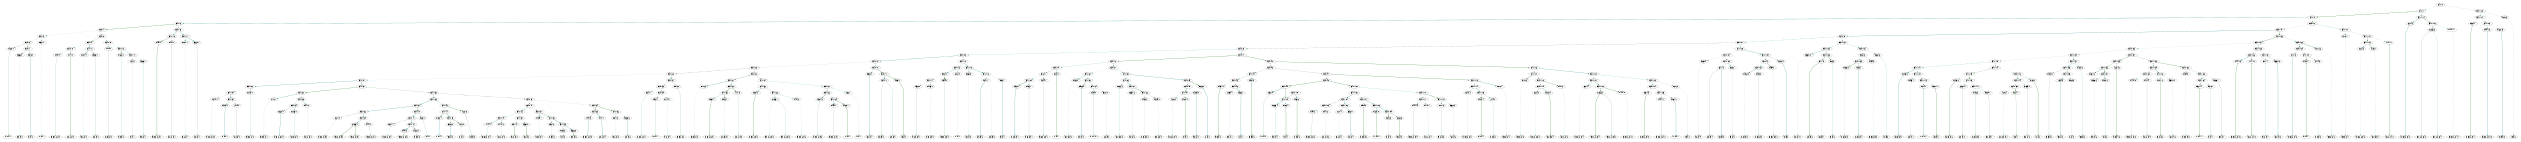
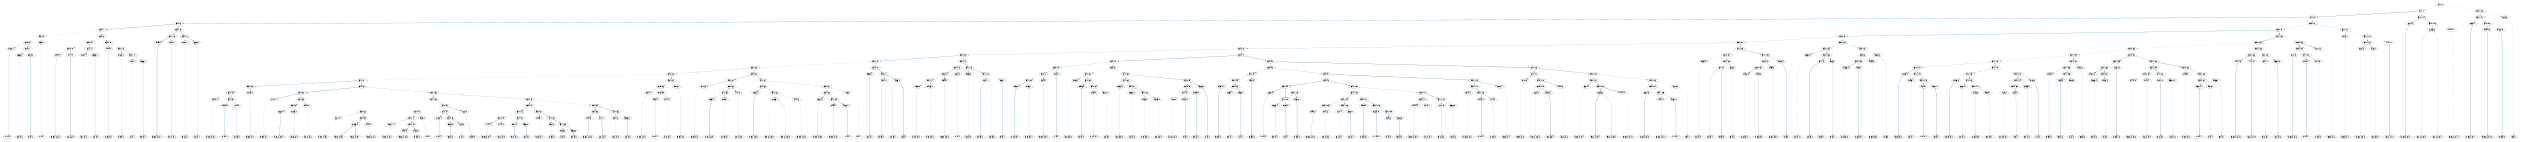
(417, 106) -> none
